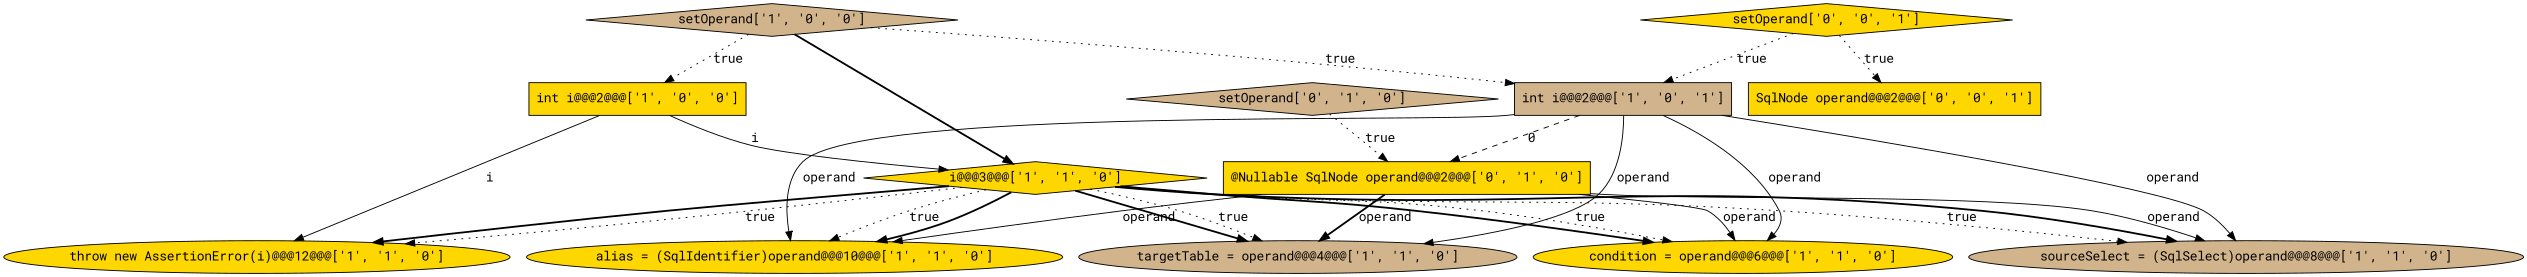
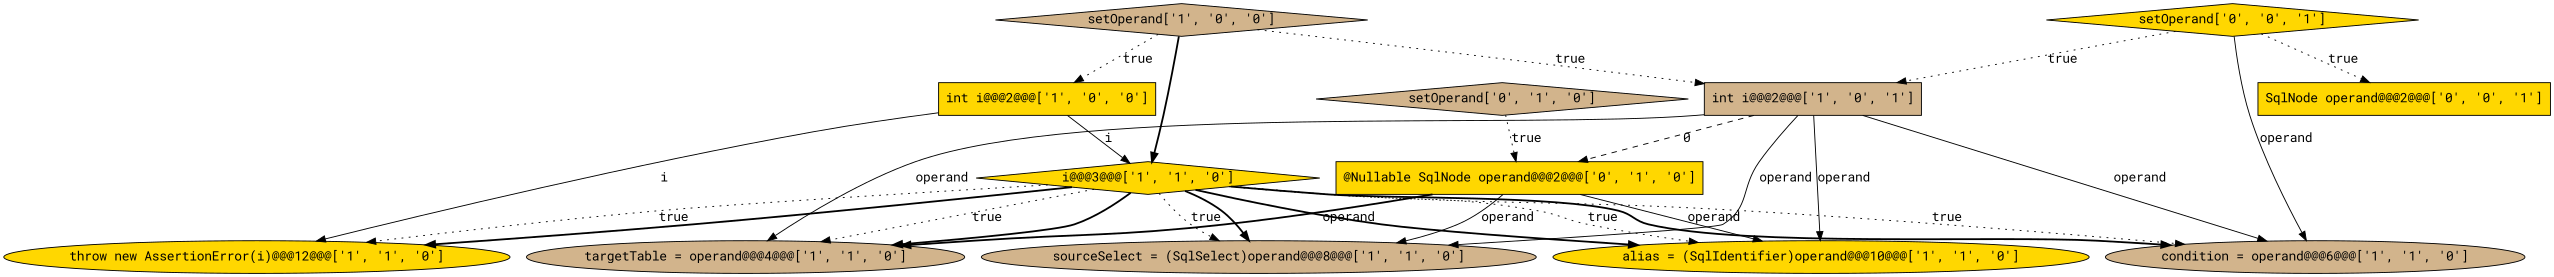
(1659, 203) -> (2258, 138)
(1743, 257) -> (2315, 257)
